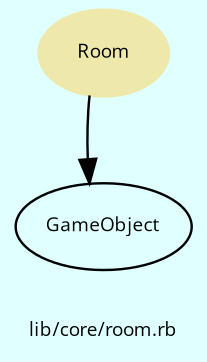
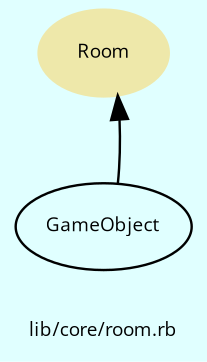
(88, 127) -> (120, 152)
